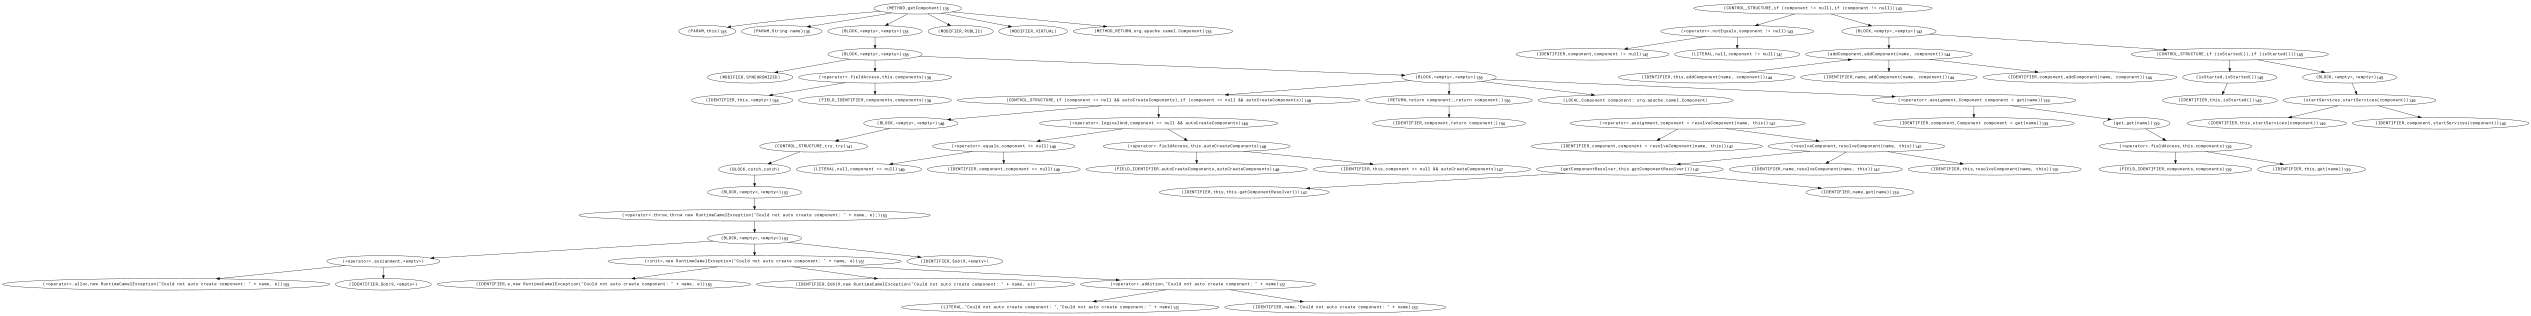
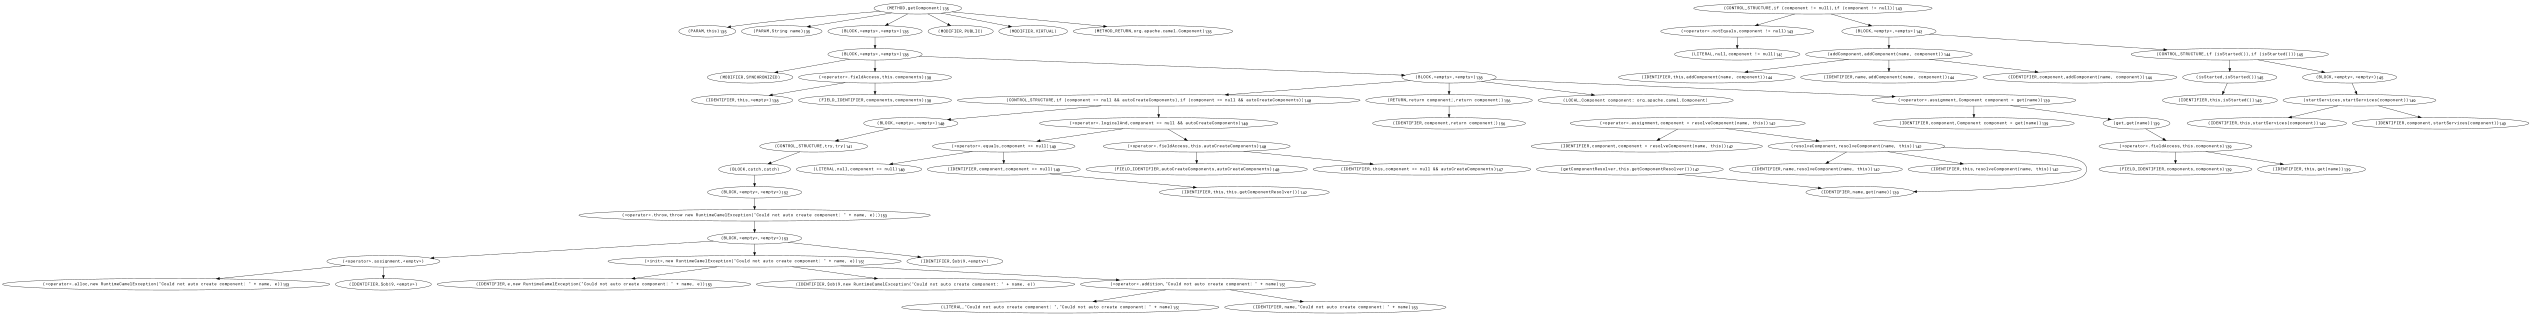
(1592, 54) -> none
(1798, 66) -> (1798, 65)
(1745, 158) -> (2078, 178)
(2055, 169) -> (2055, 169)
(1437, 181) -> (1122, 181)
